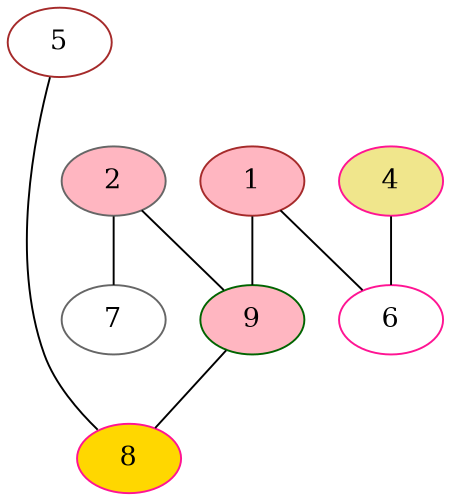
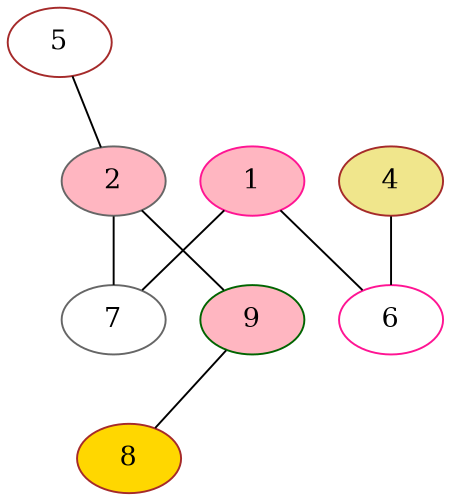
(252, 181) -> (252, 181)
(391, 181) -> (391, 181)
(252, 251) -> (191, 242)
(28, 262) -> (87, 112)
(129, 458) -> (129, 458)
